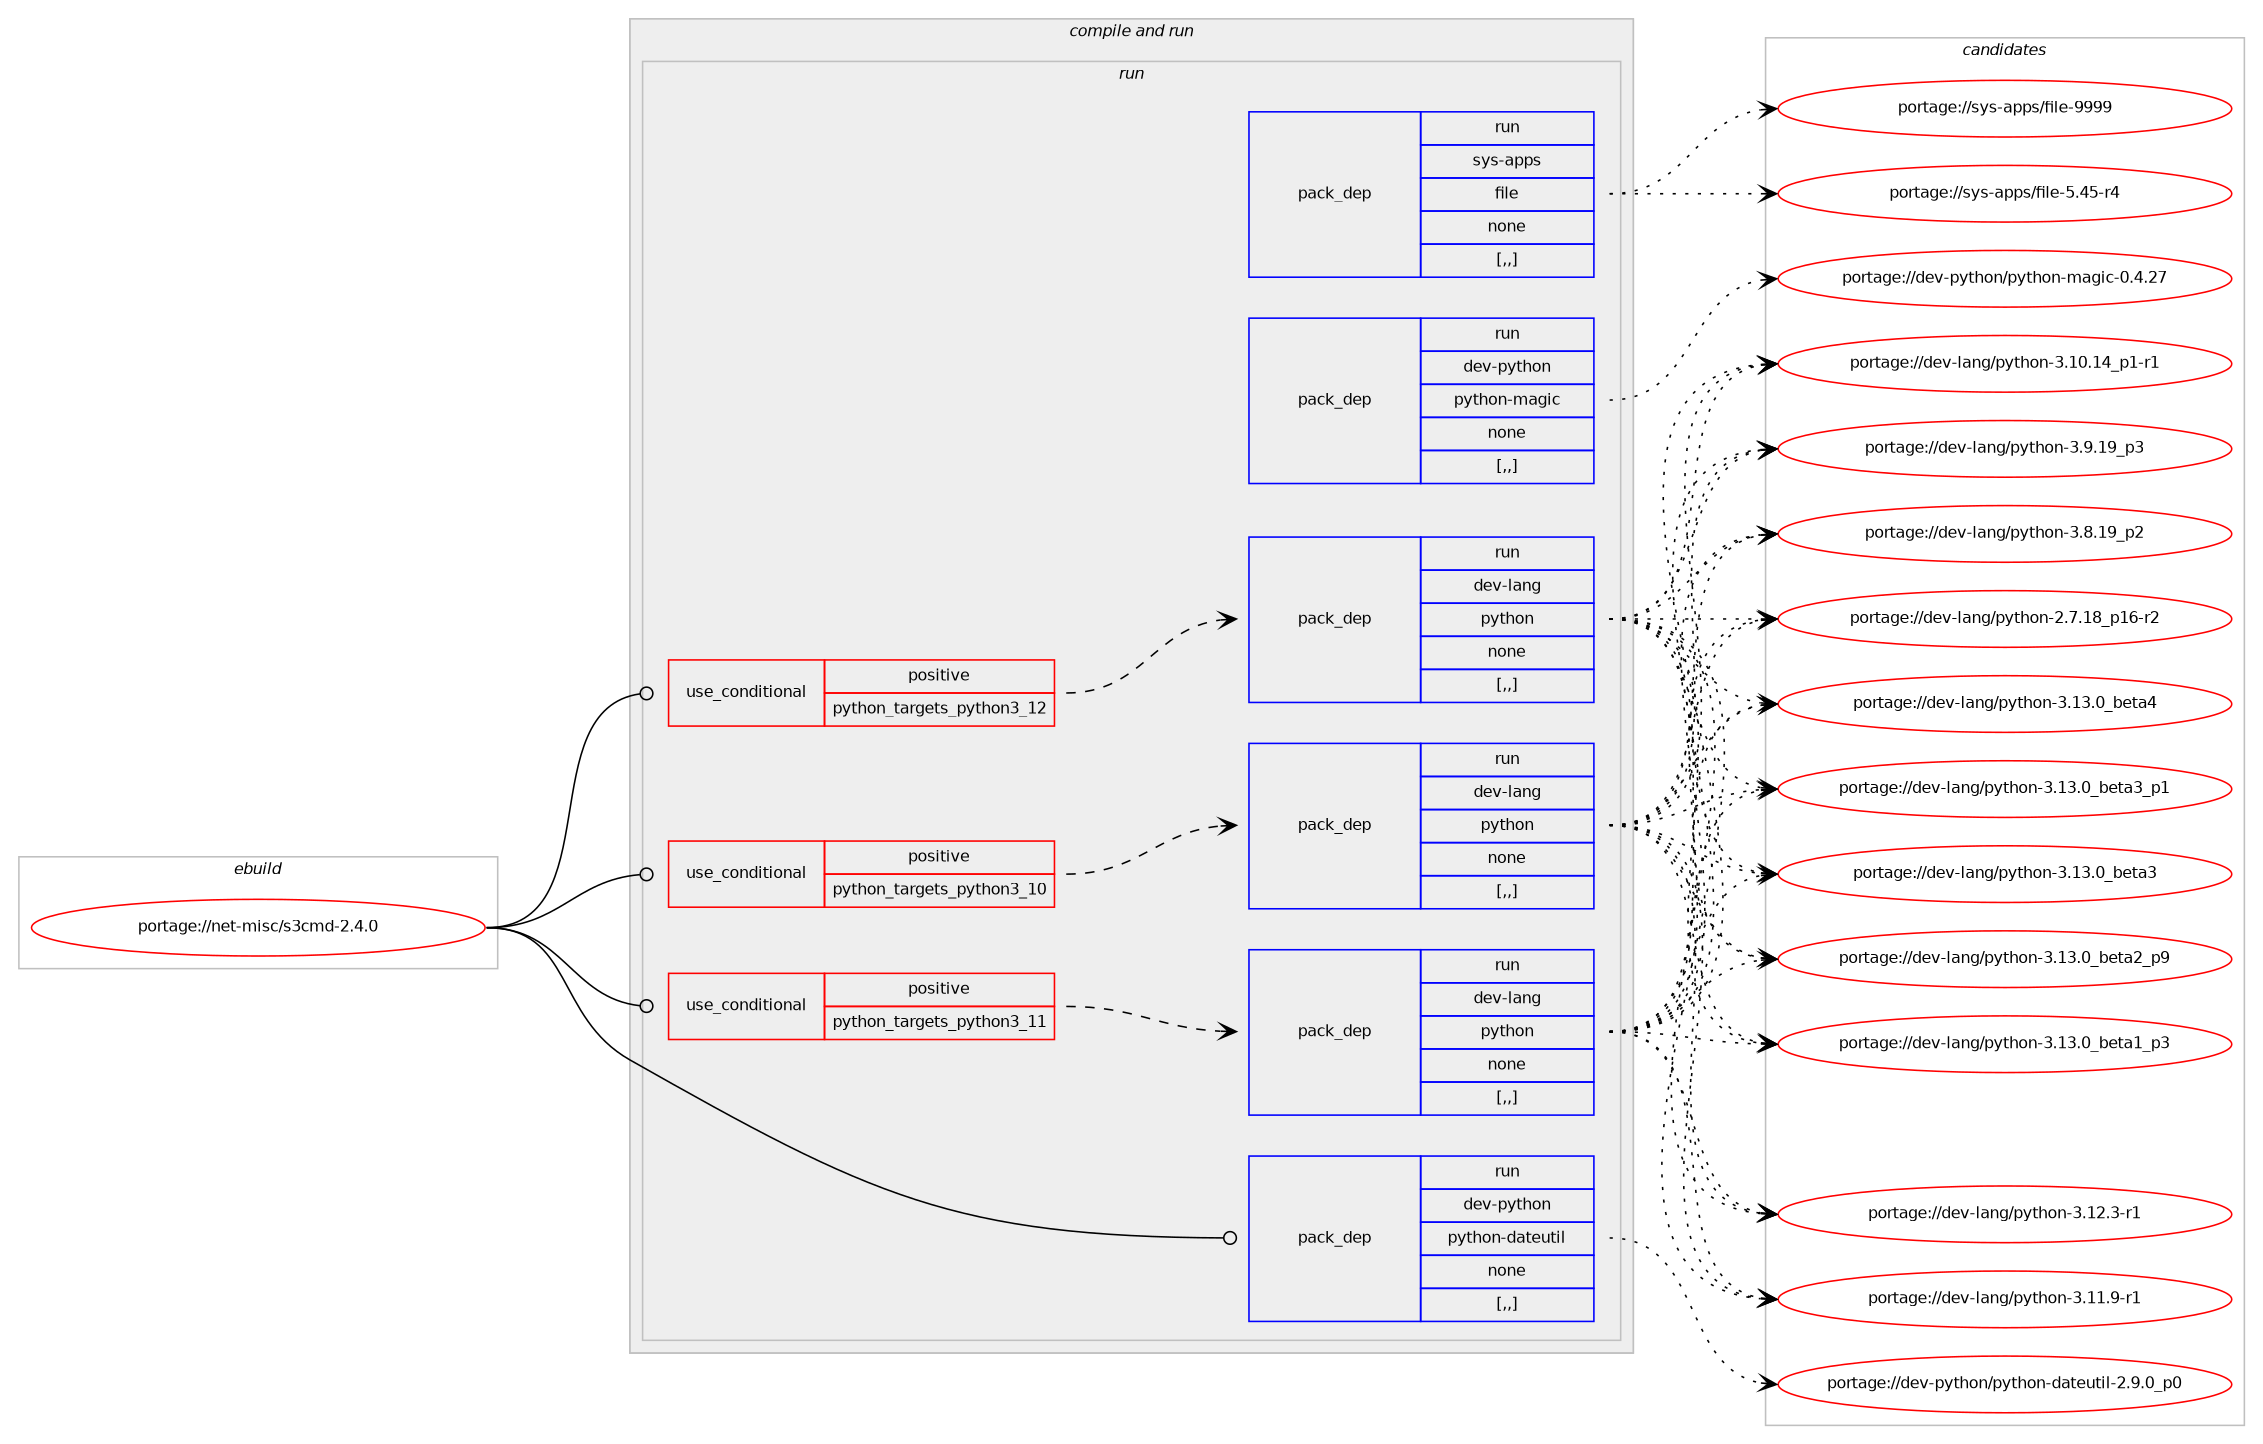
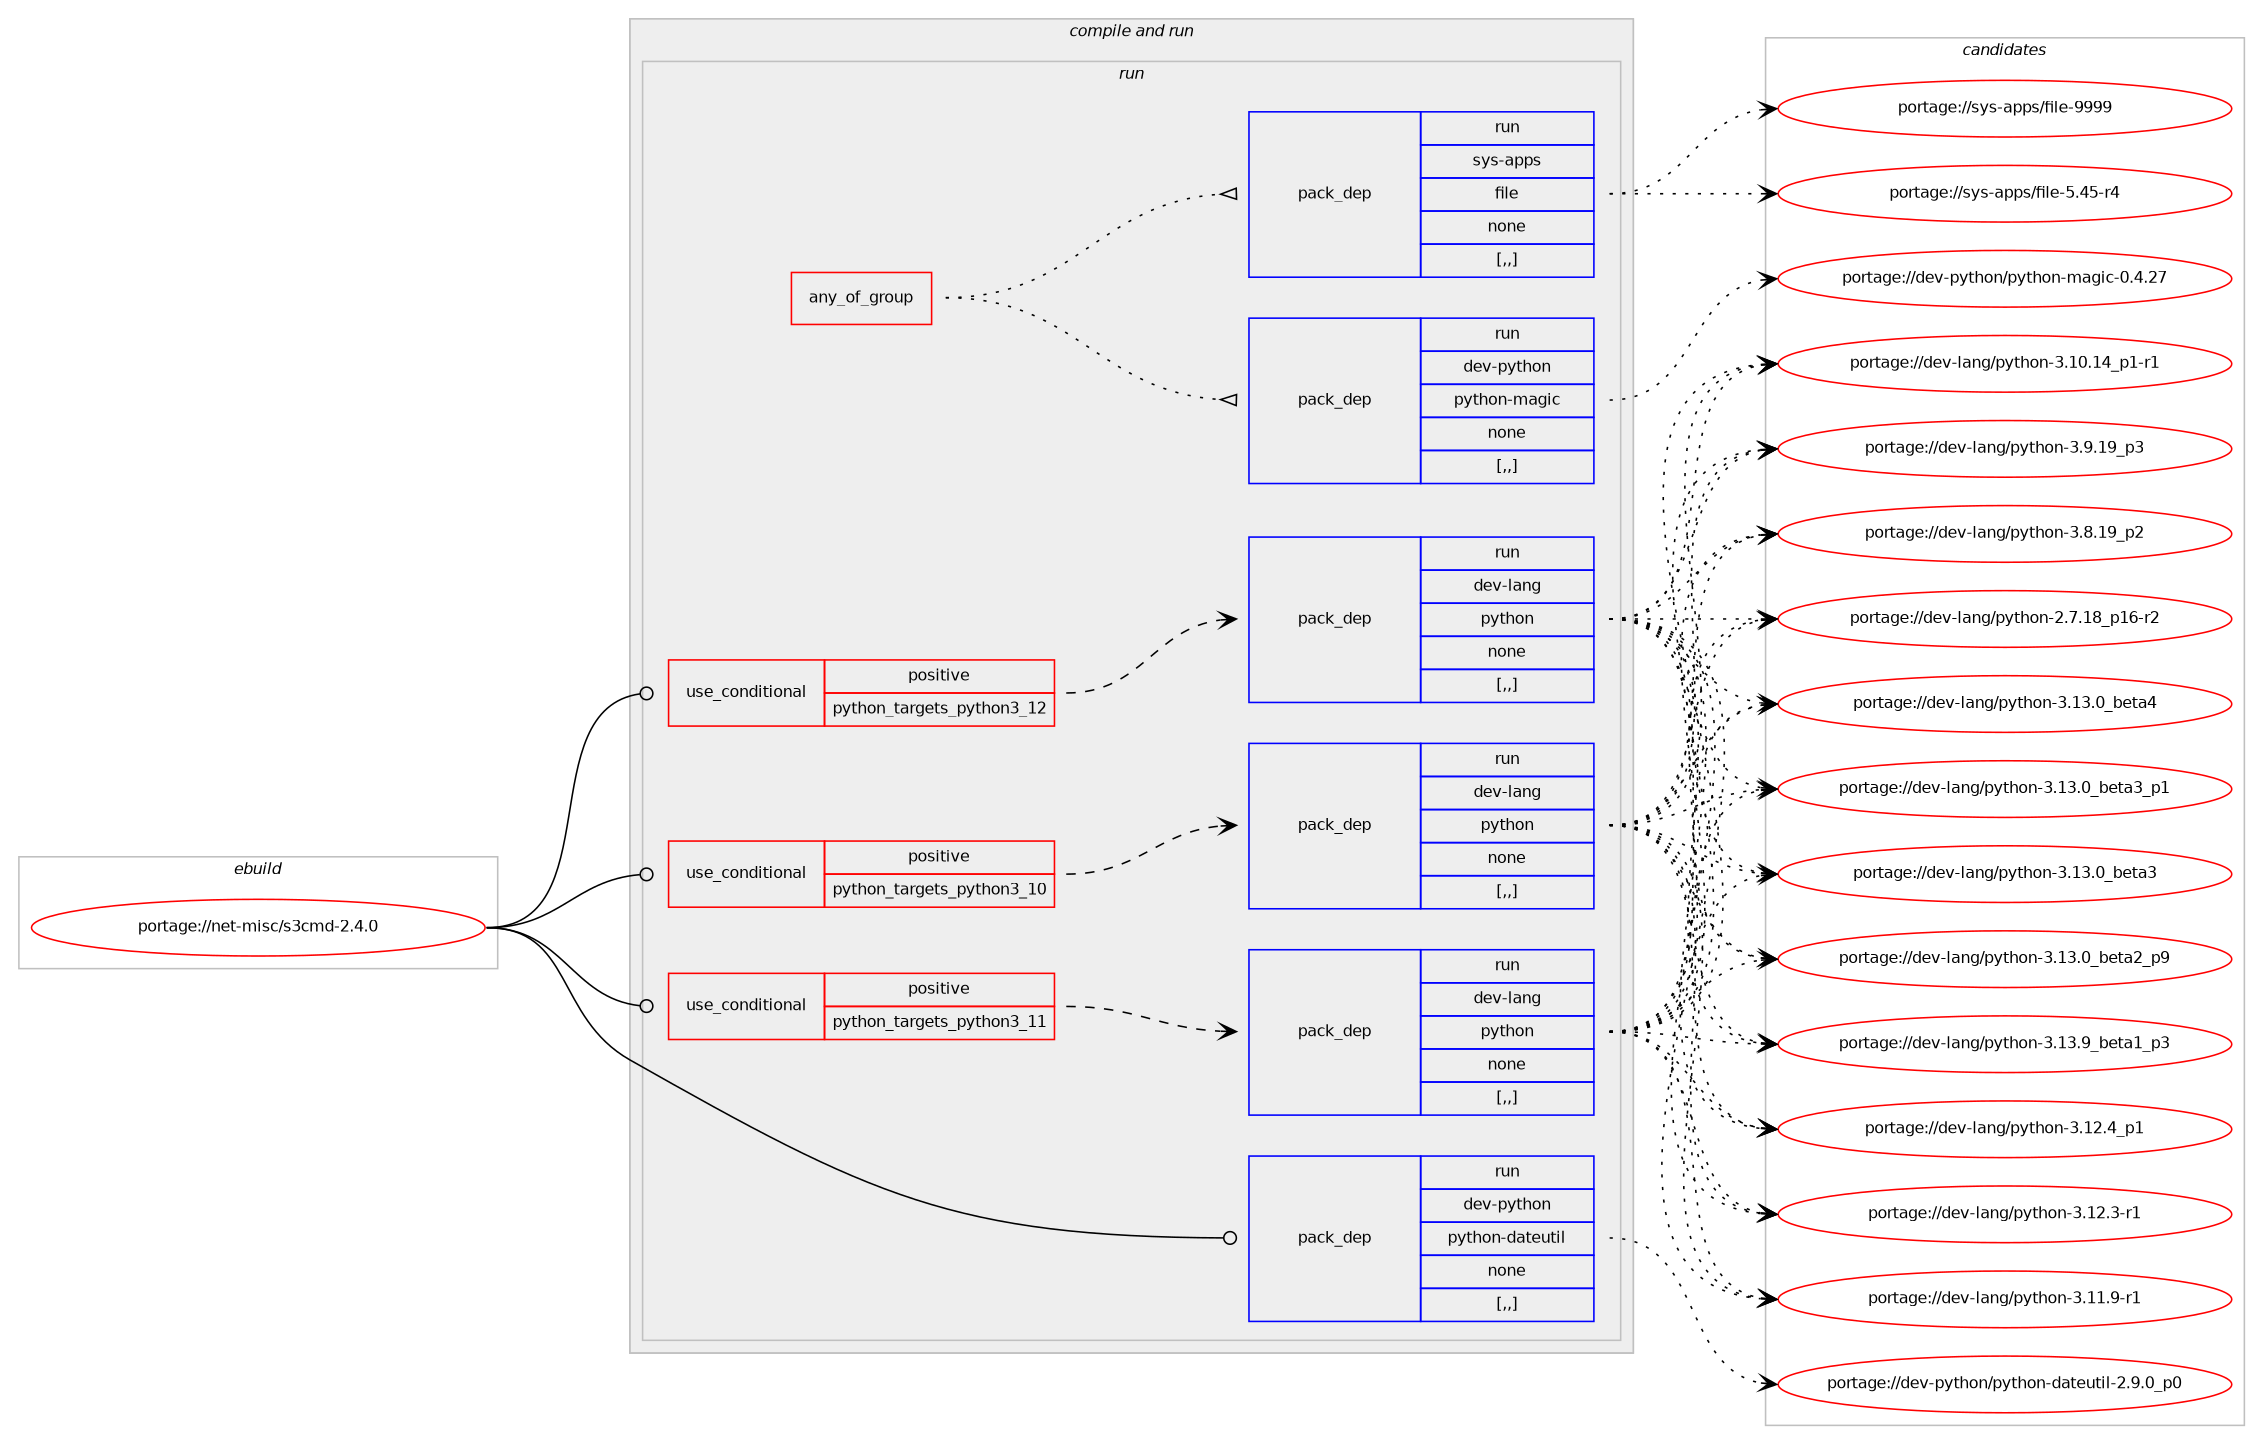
none -> (861, 298)
(2005, 1044) -> (2005, 1044)
none -> (2005, 1129)
